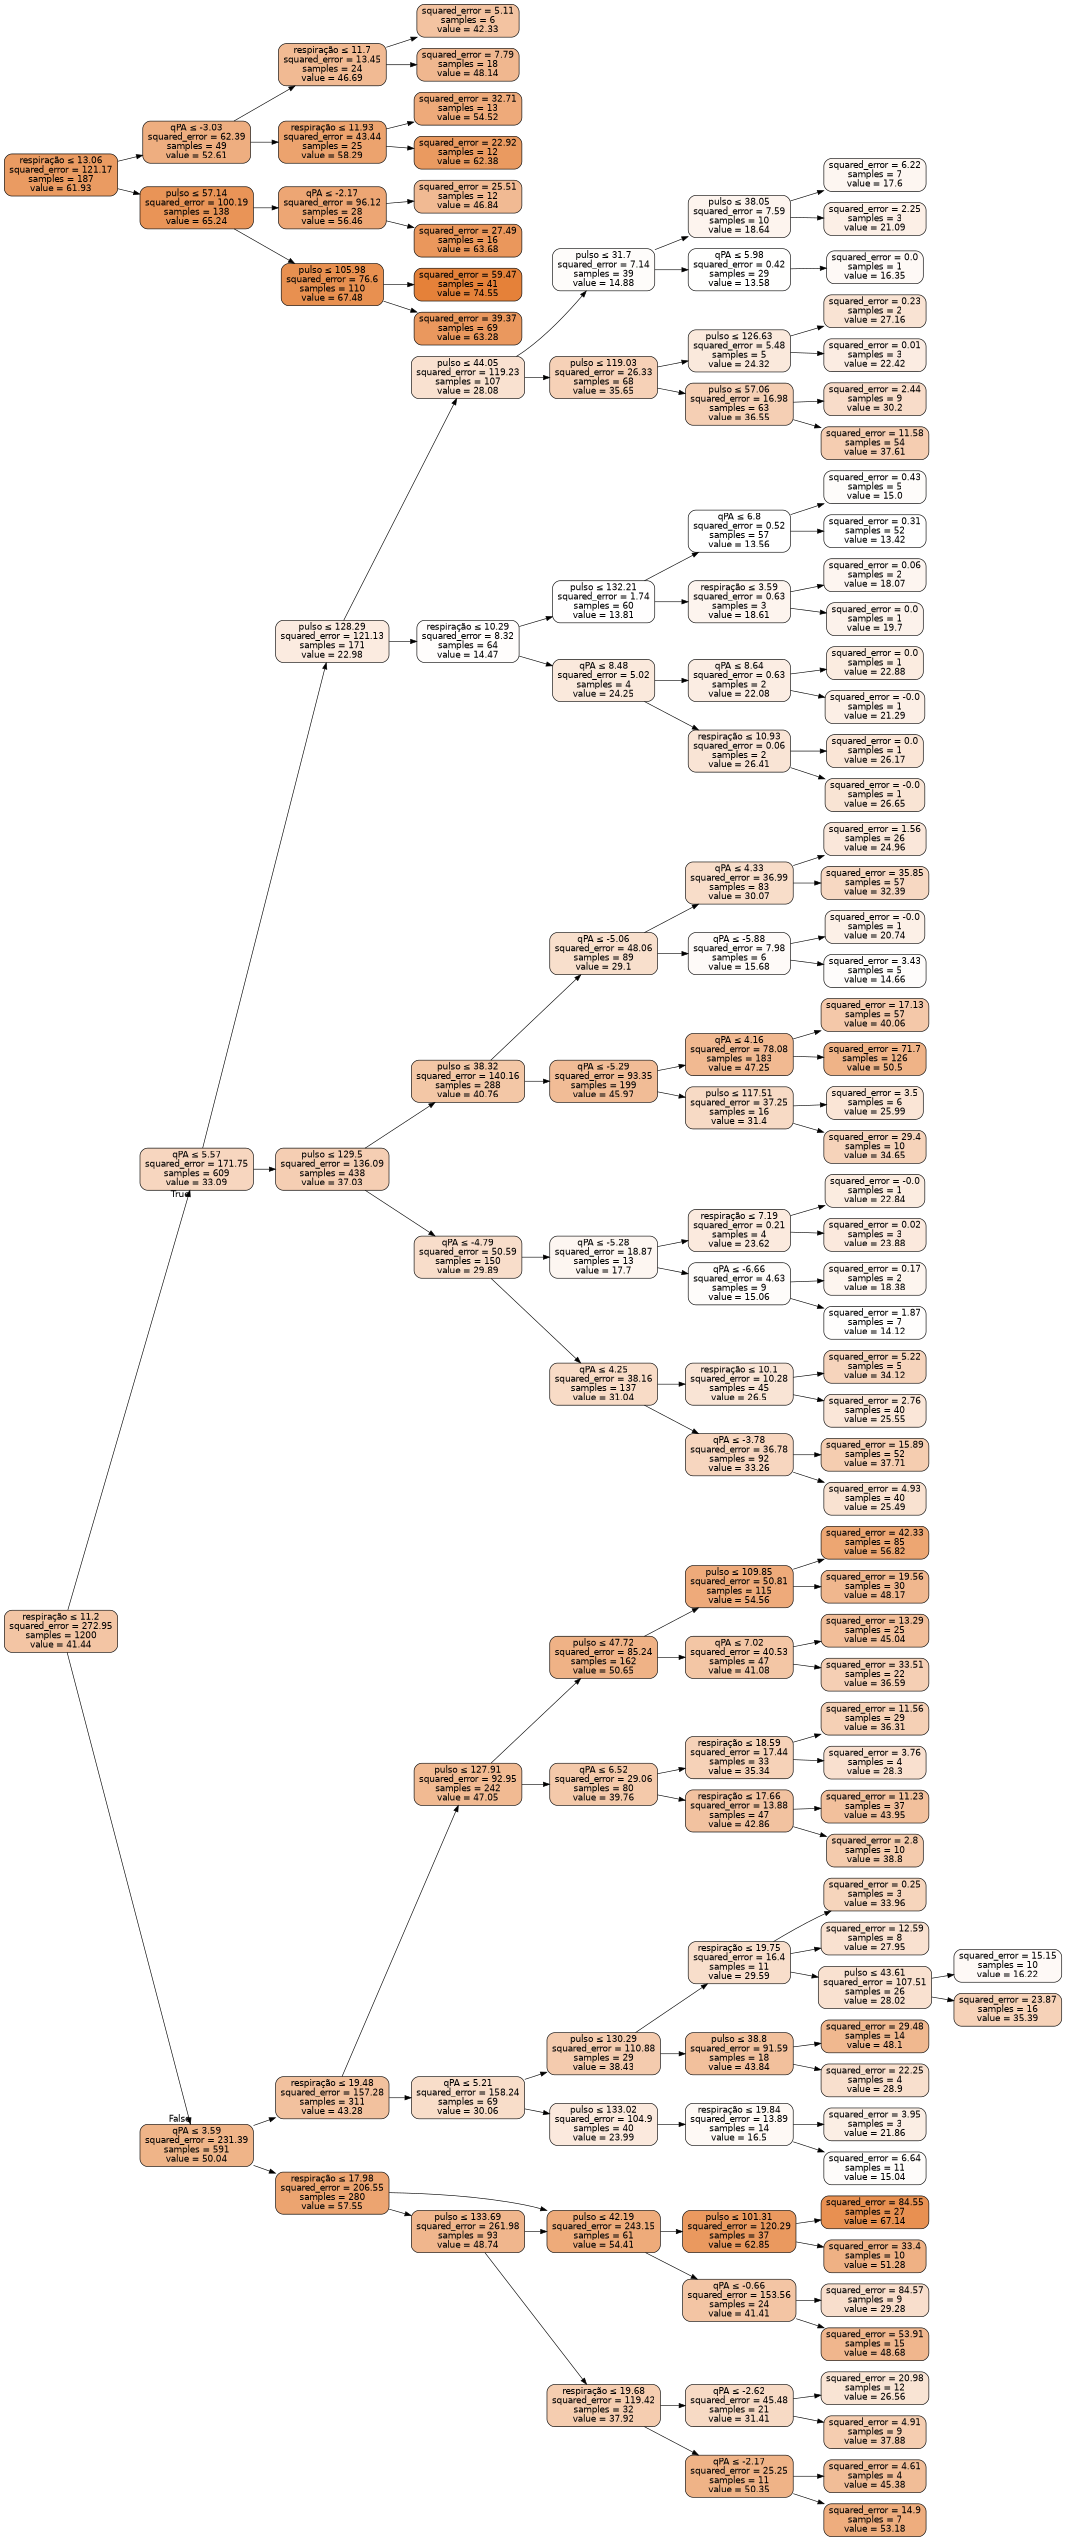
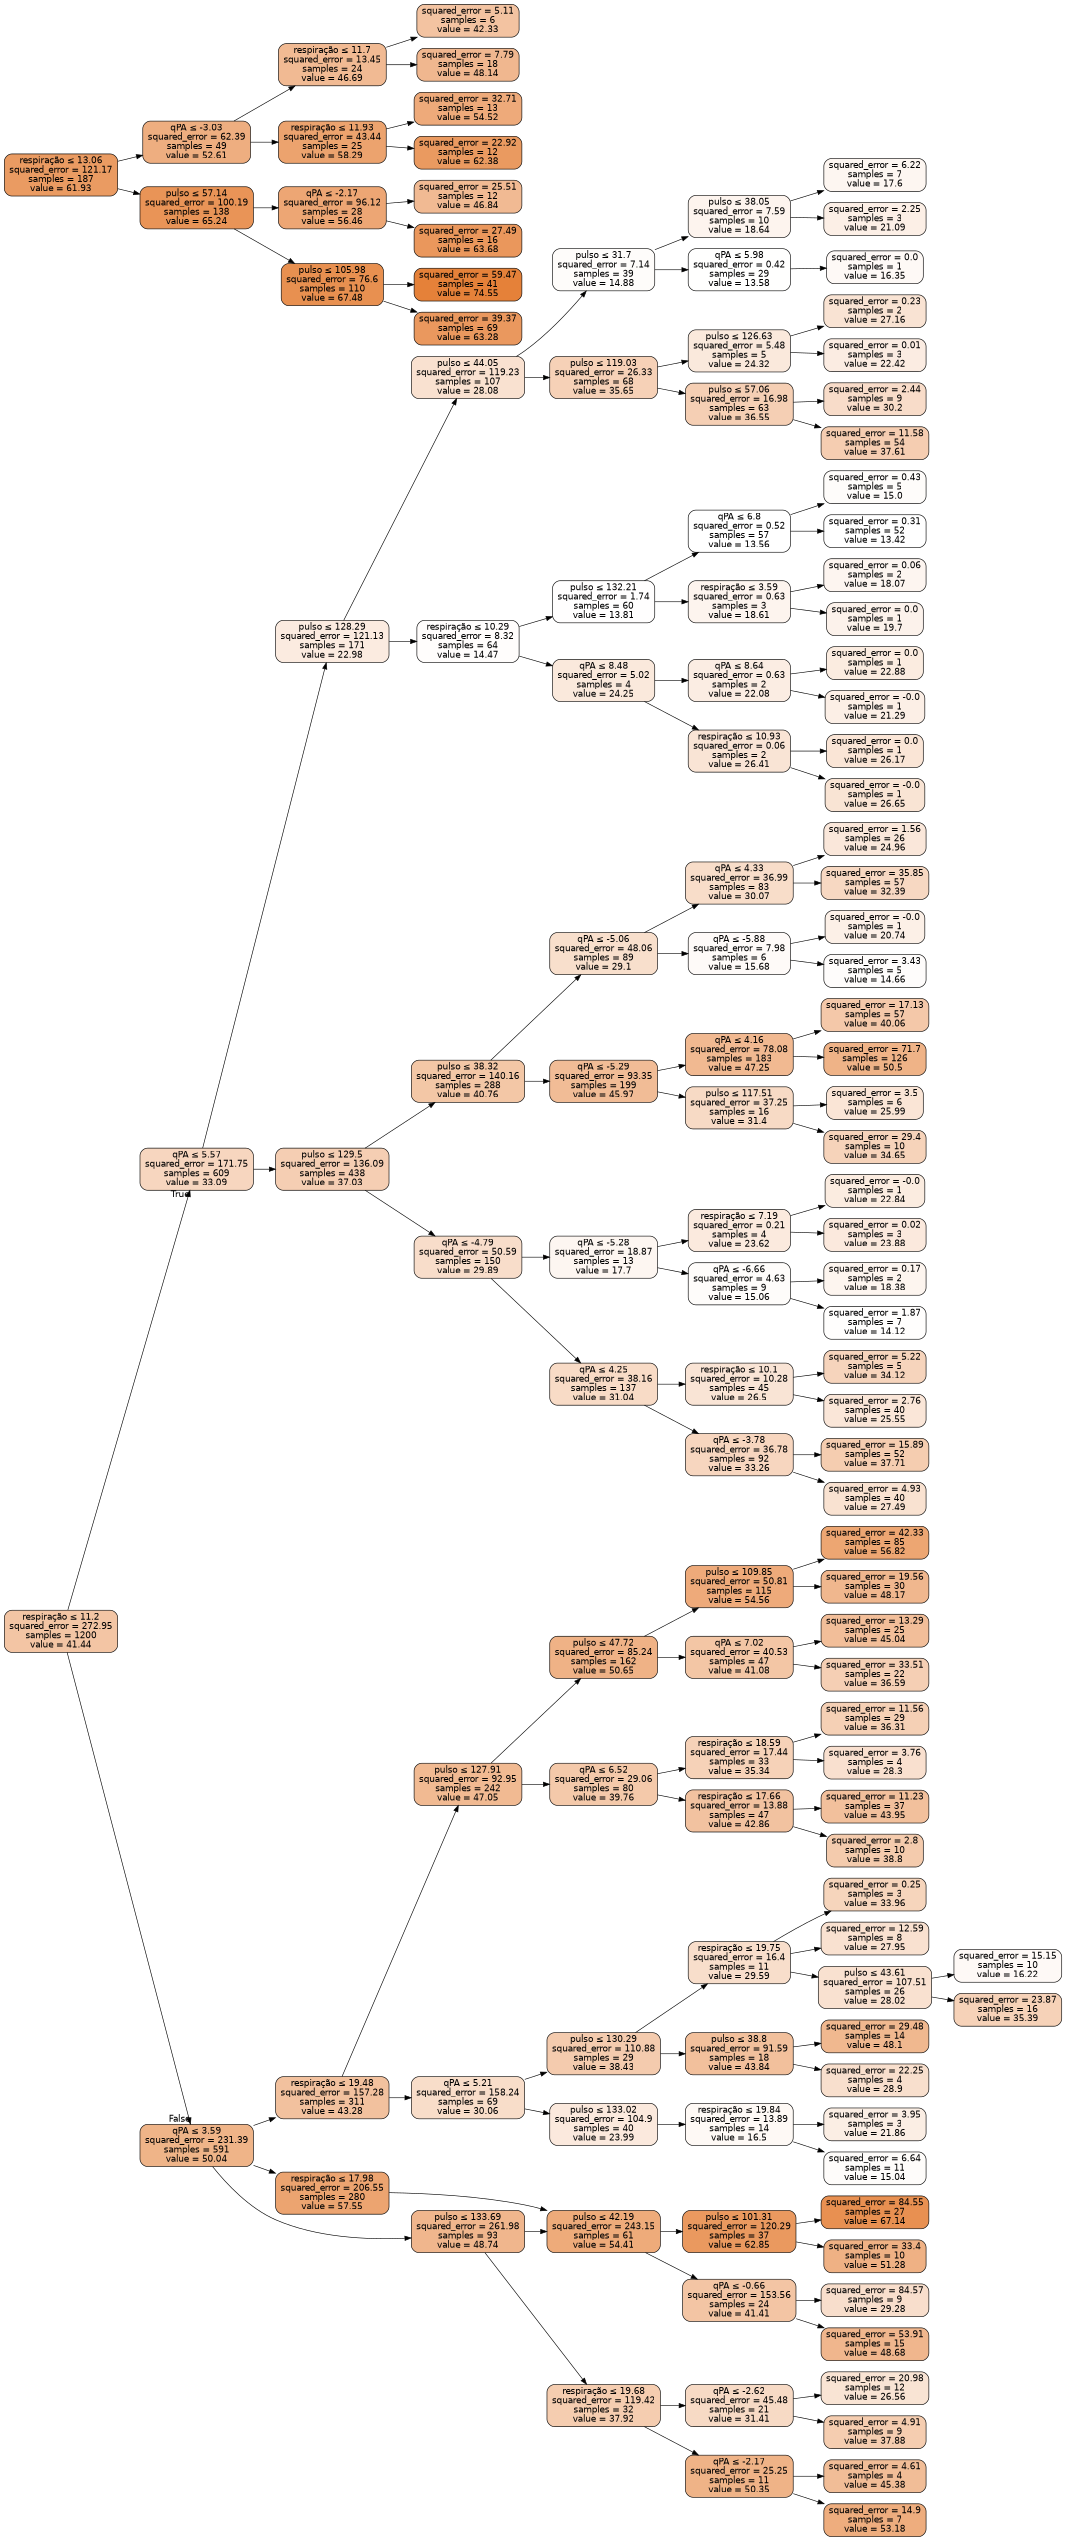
(875, 1508) -> (875, 1508)
(397, 2211) -> (298, 2228)
